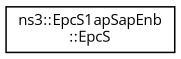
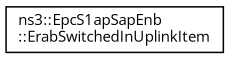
(90, 30) -> (115, 30)
